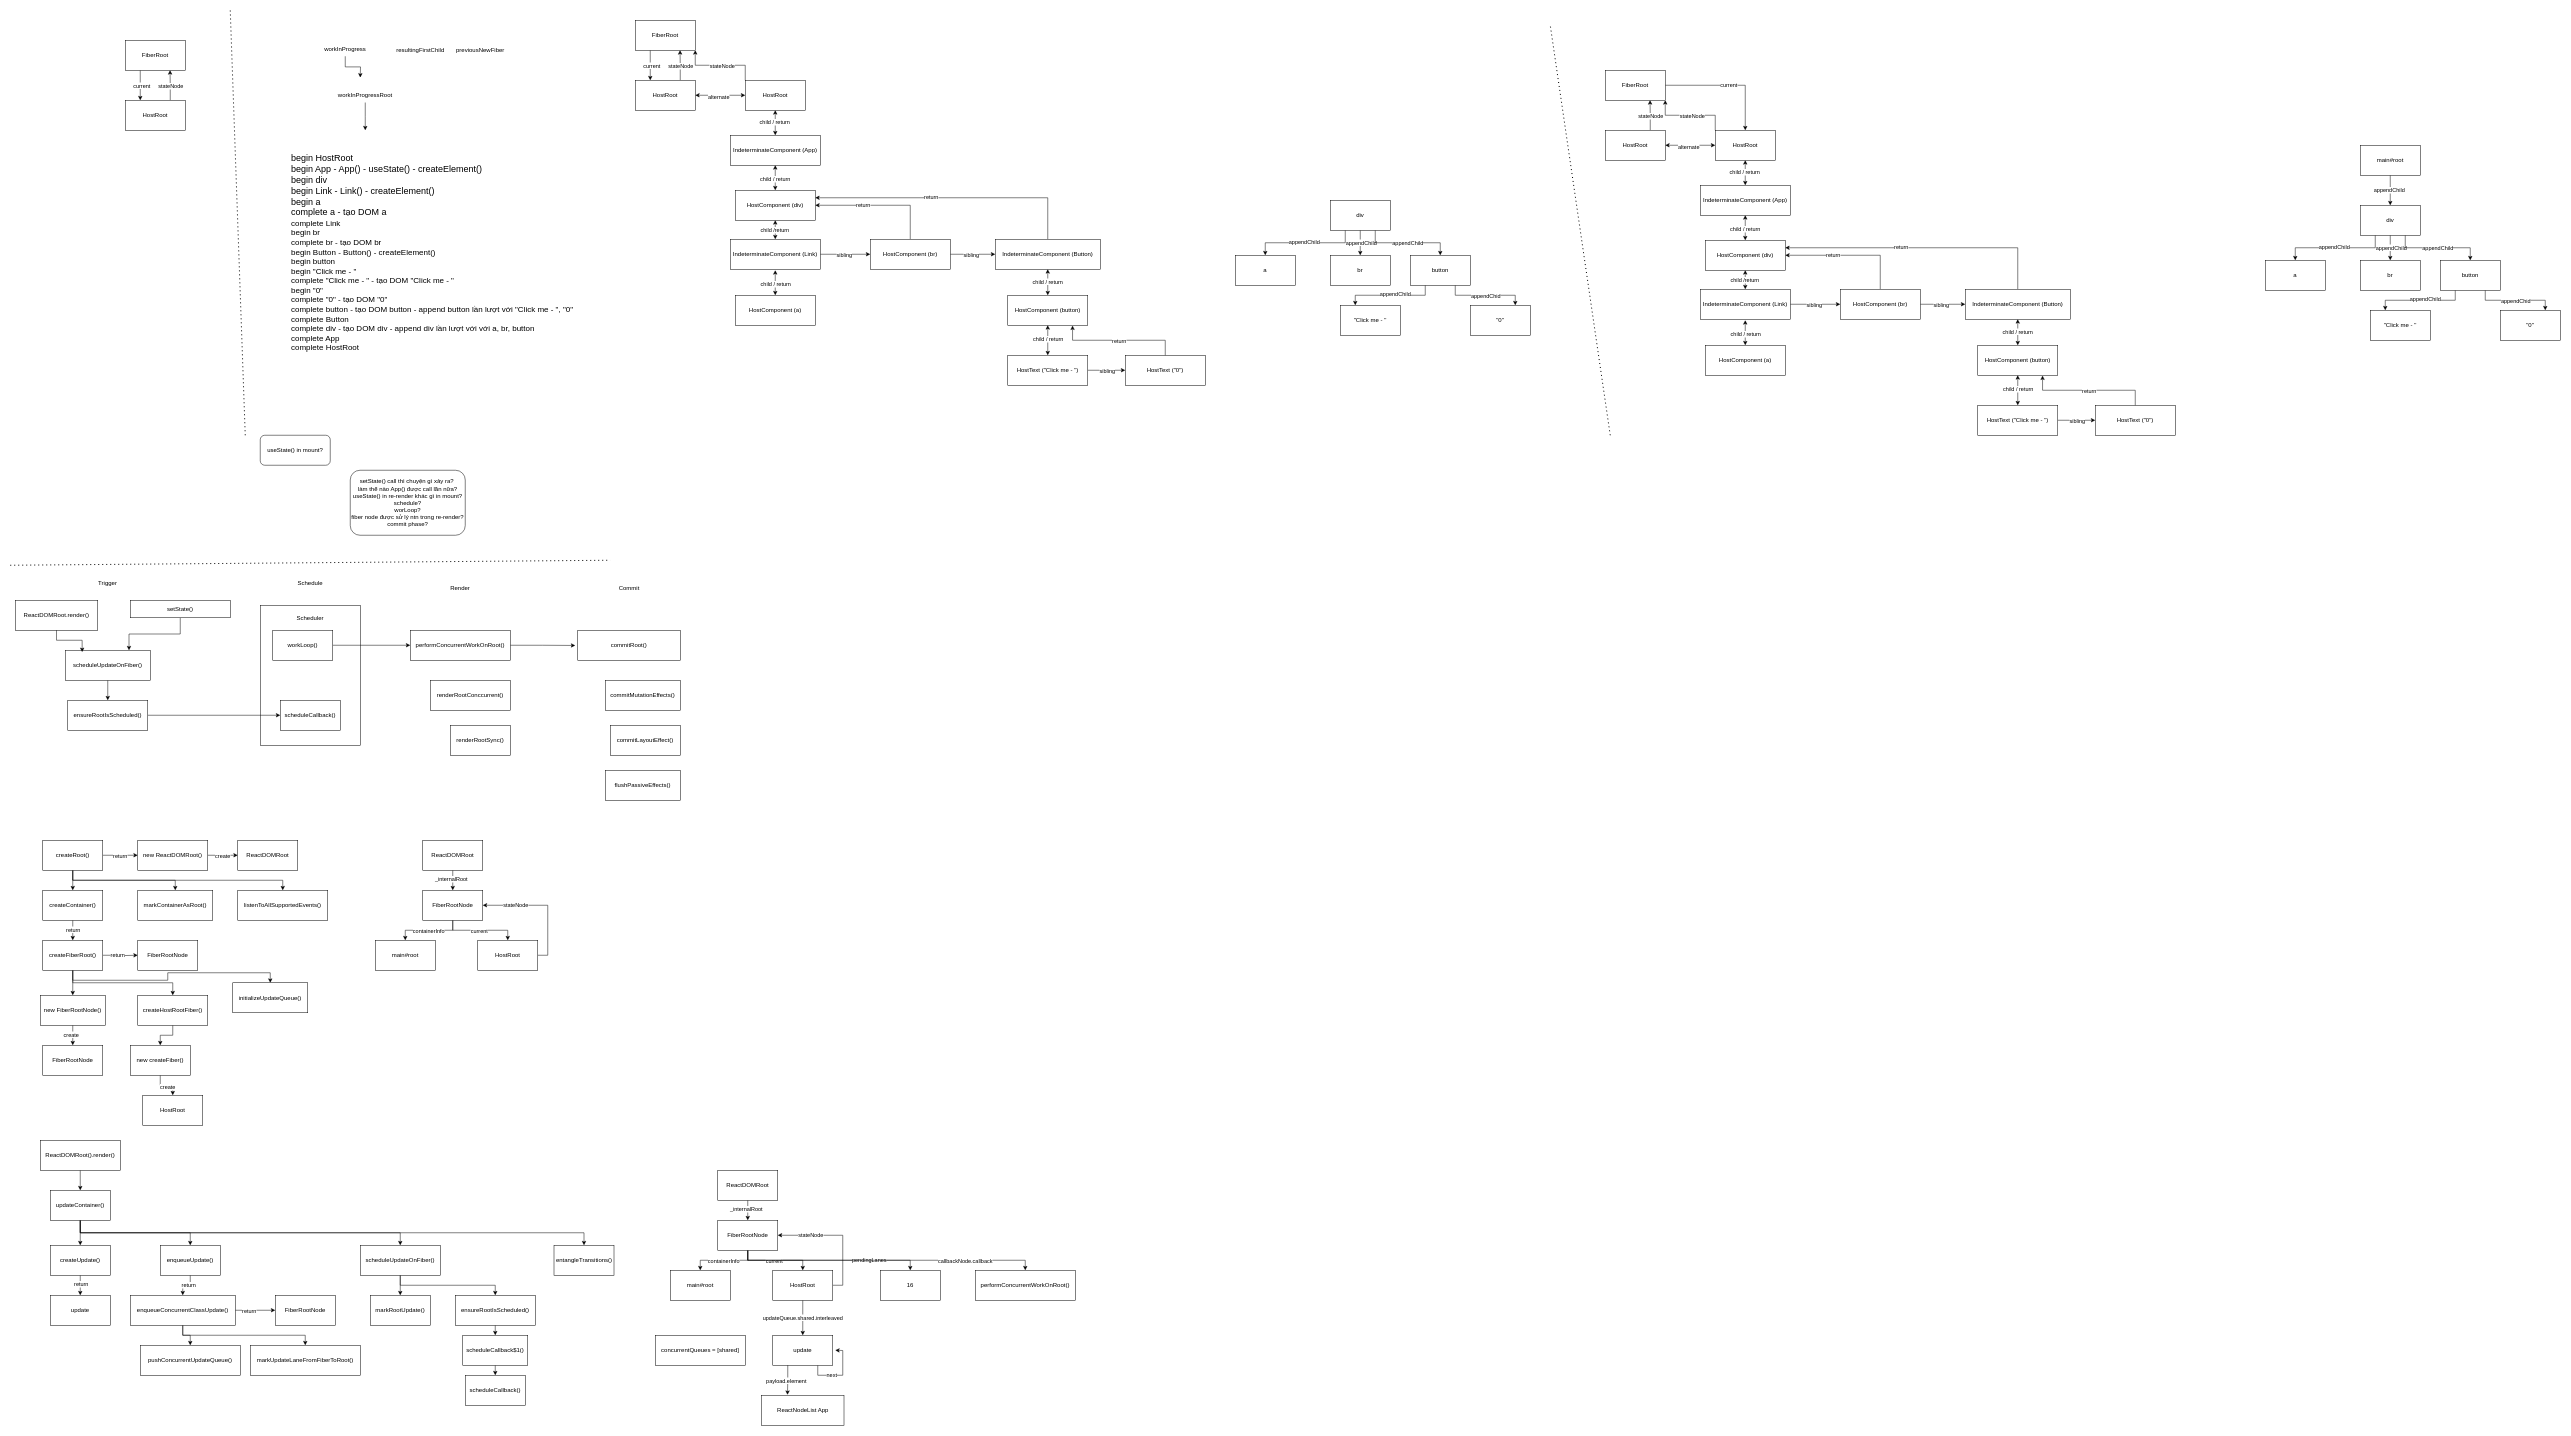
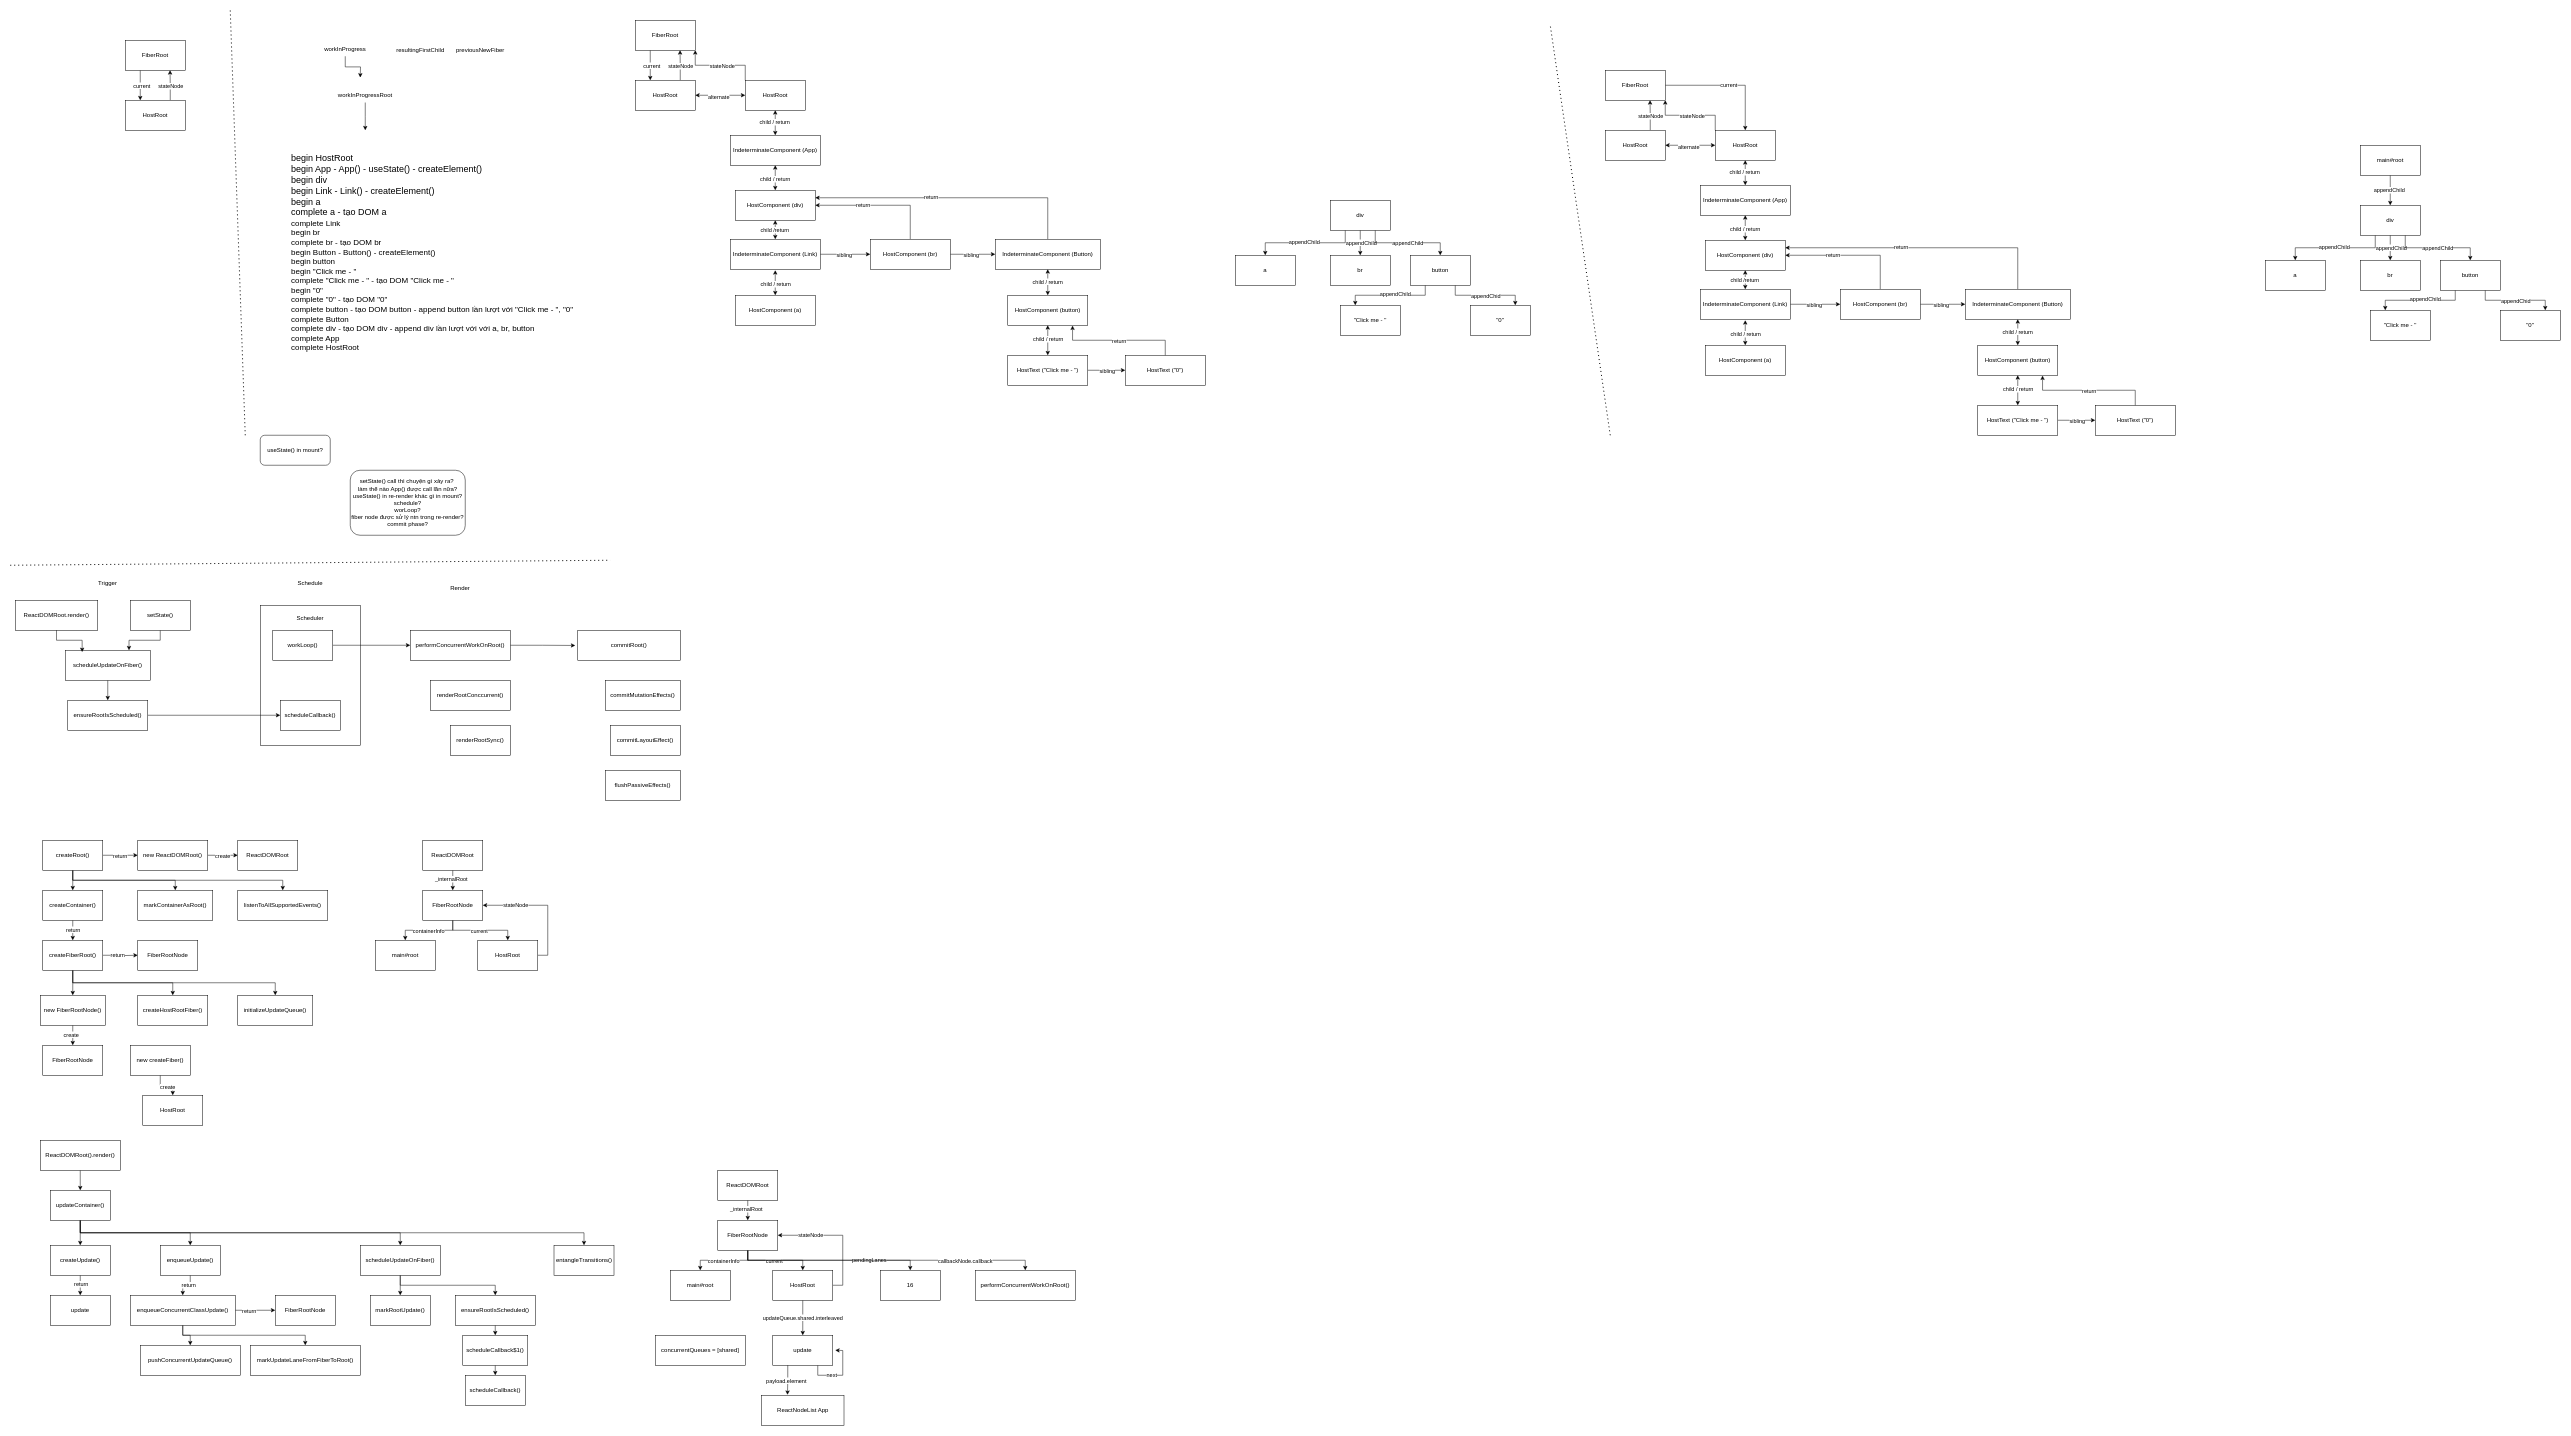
(629, 588) -> none
(180, 609) -> (160, 615)
(270, 998) -> (275, 1010)
(160, 1040) -> none
